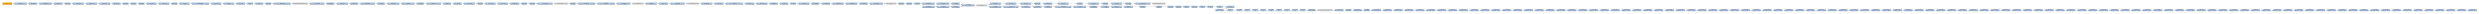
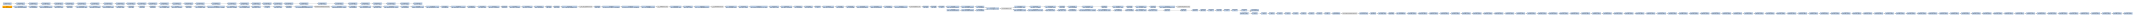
(2115, 10) -> none
